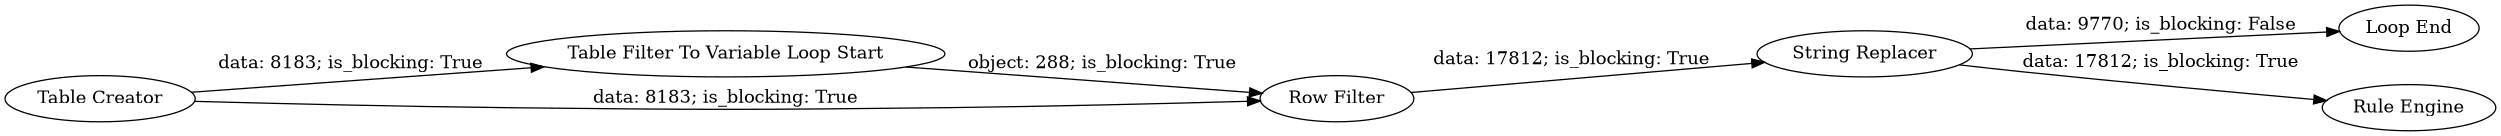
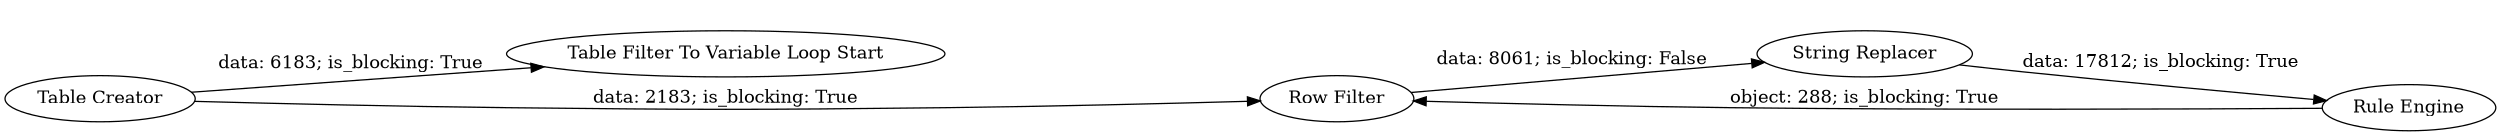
(2409, 28) -> none
(1572, 60) -> (1572, 60)
(351, 63) -> (351, 63)
(1077, 80) -> (1874, 109)
(726, 98) -> (726, 98)
